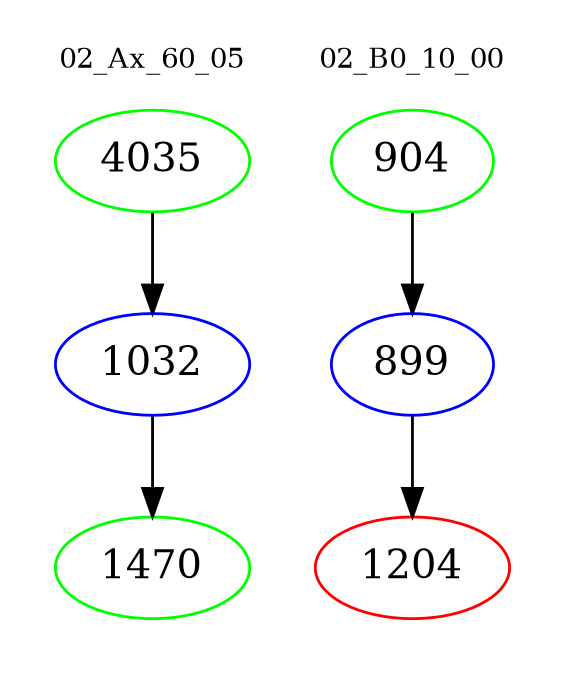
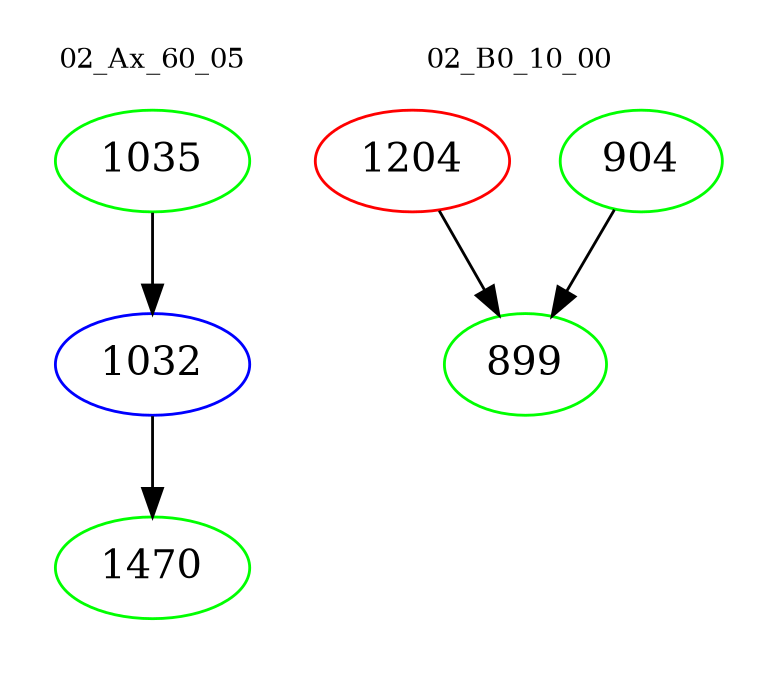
(153, 161) -> (153, 161)
(412, 364) -> (525, 364)
(412, 452) -> (462, 250)
